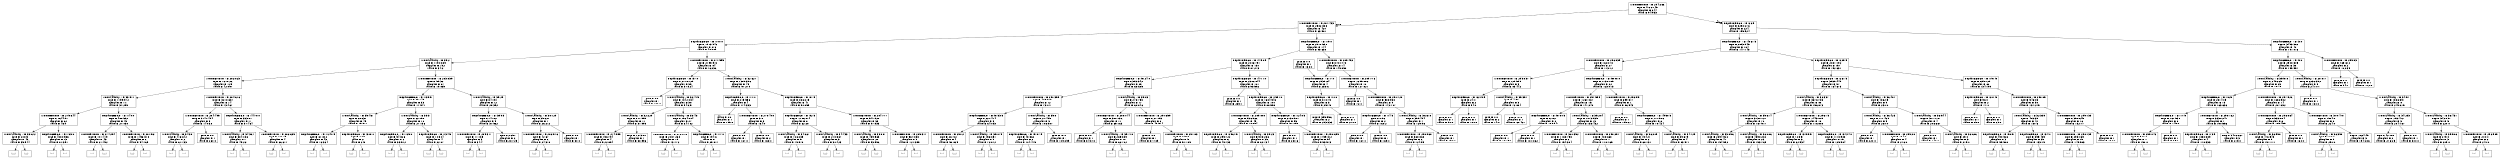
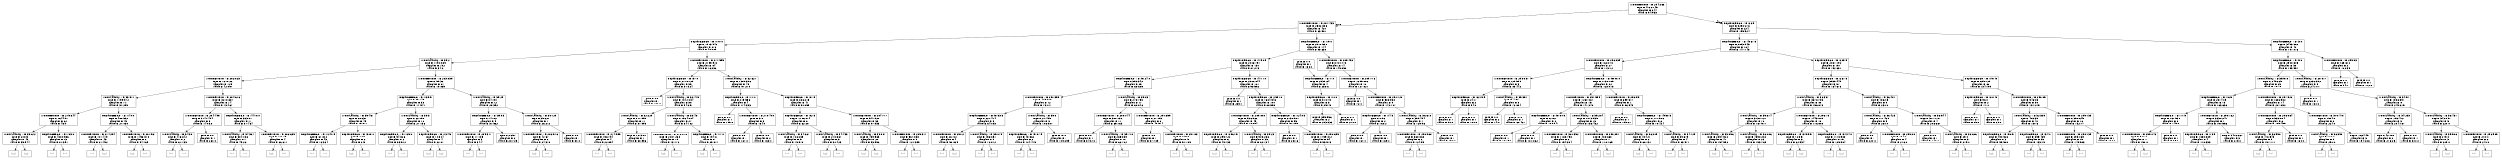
(724, 120) -> (724, 120)
(358, 138) -> (358, 138)
